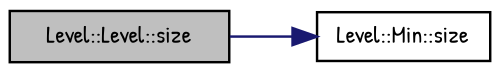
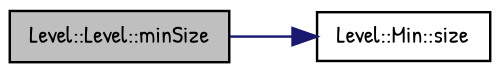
(120, 37) -> (120, 37)
